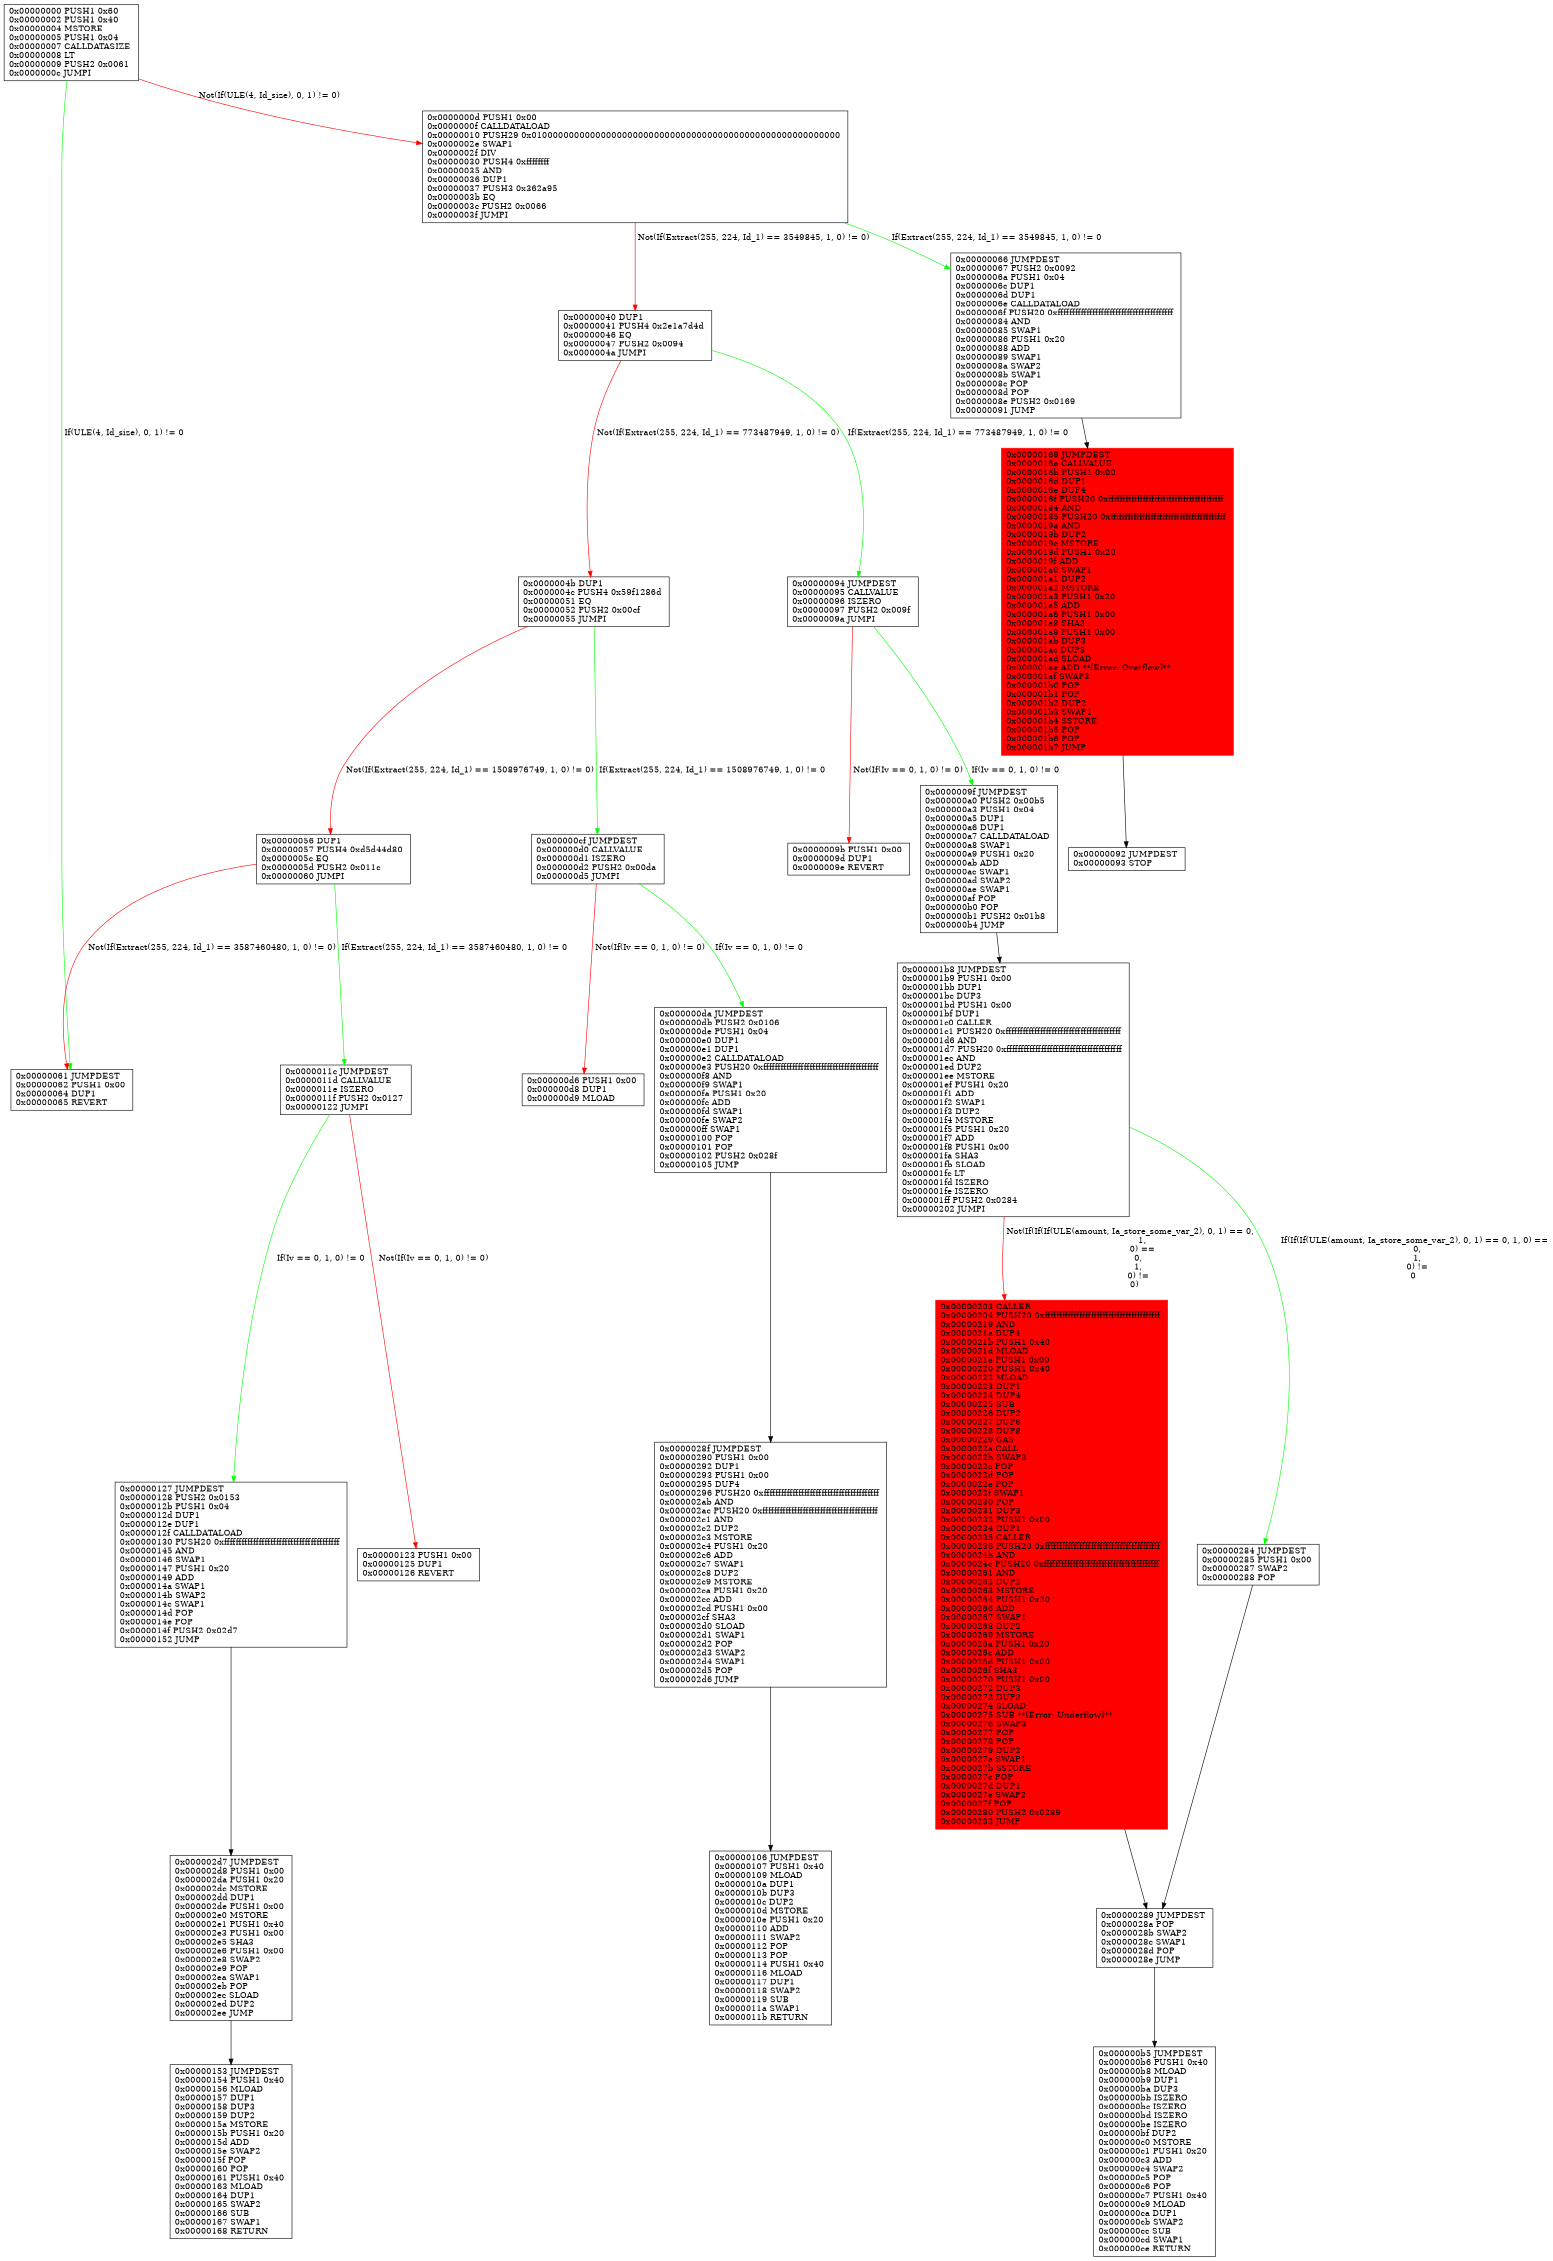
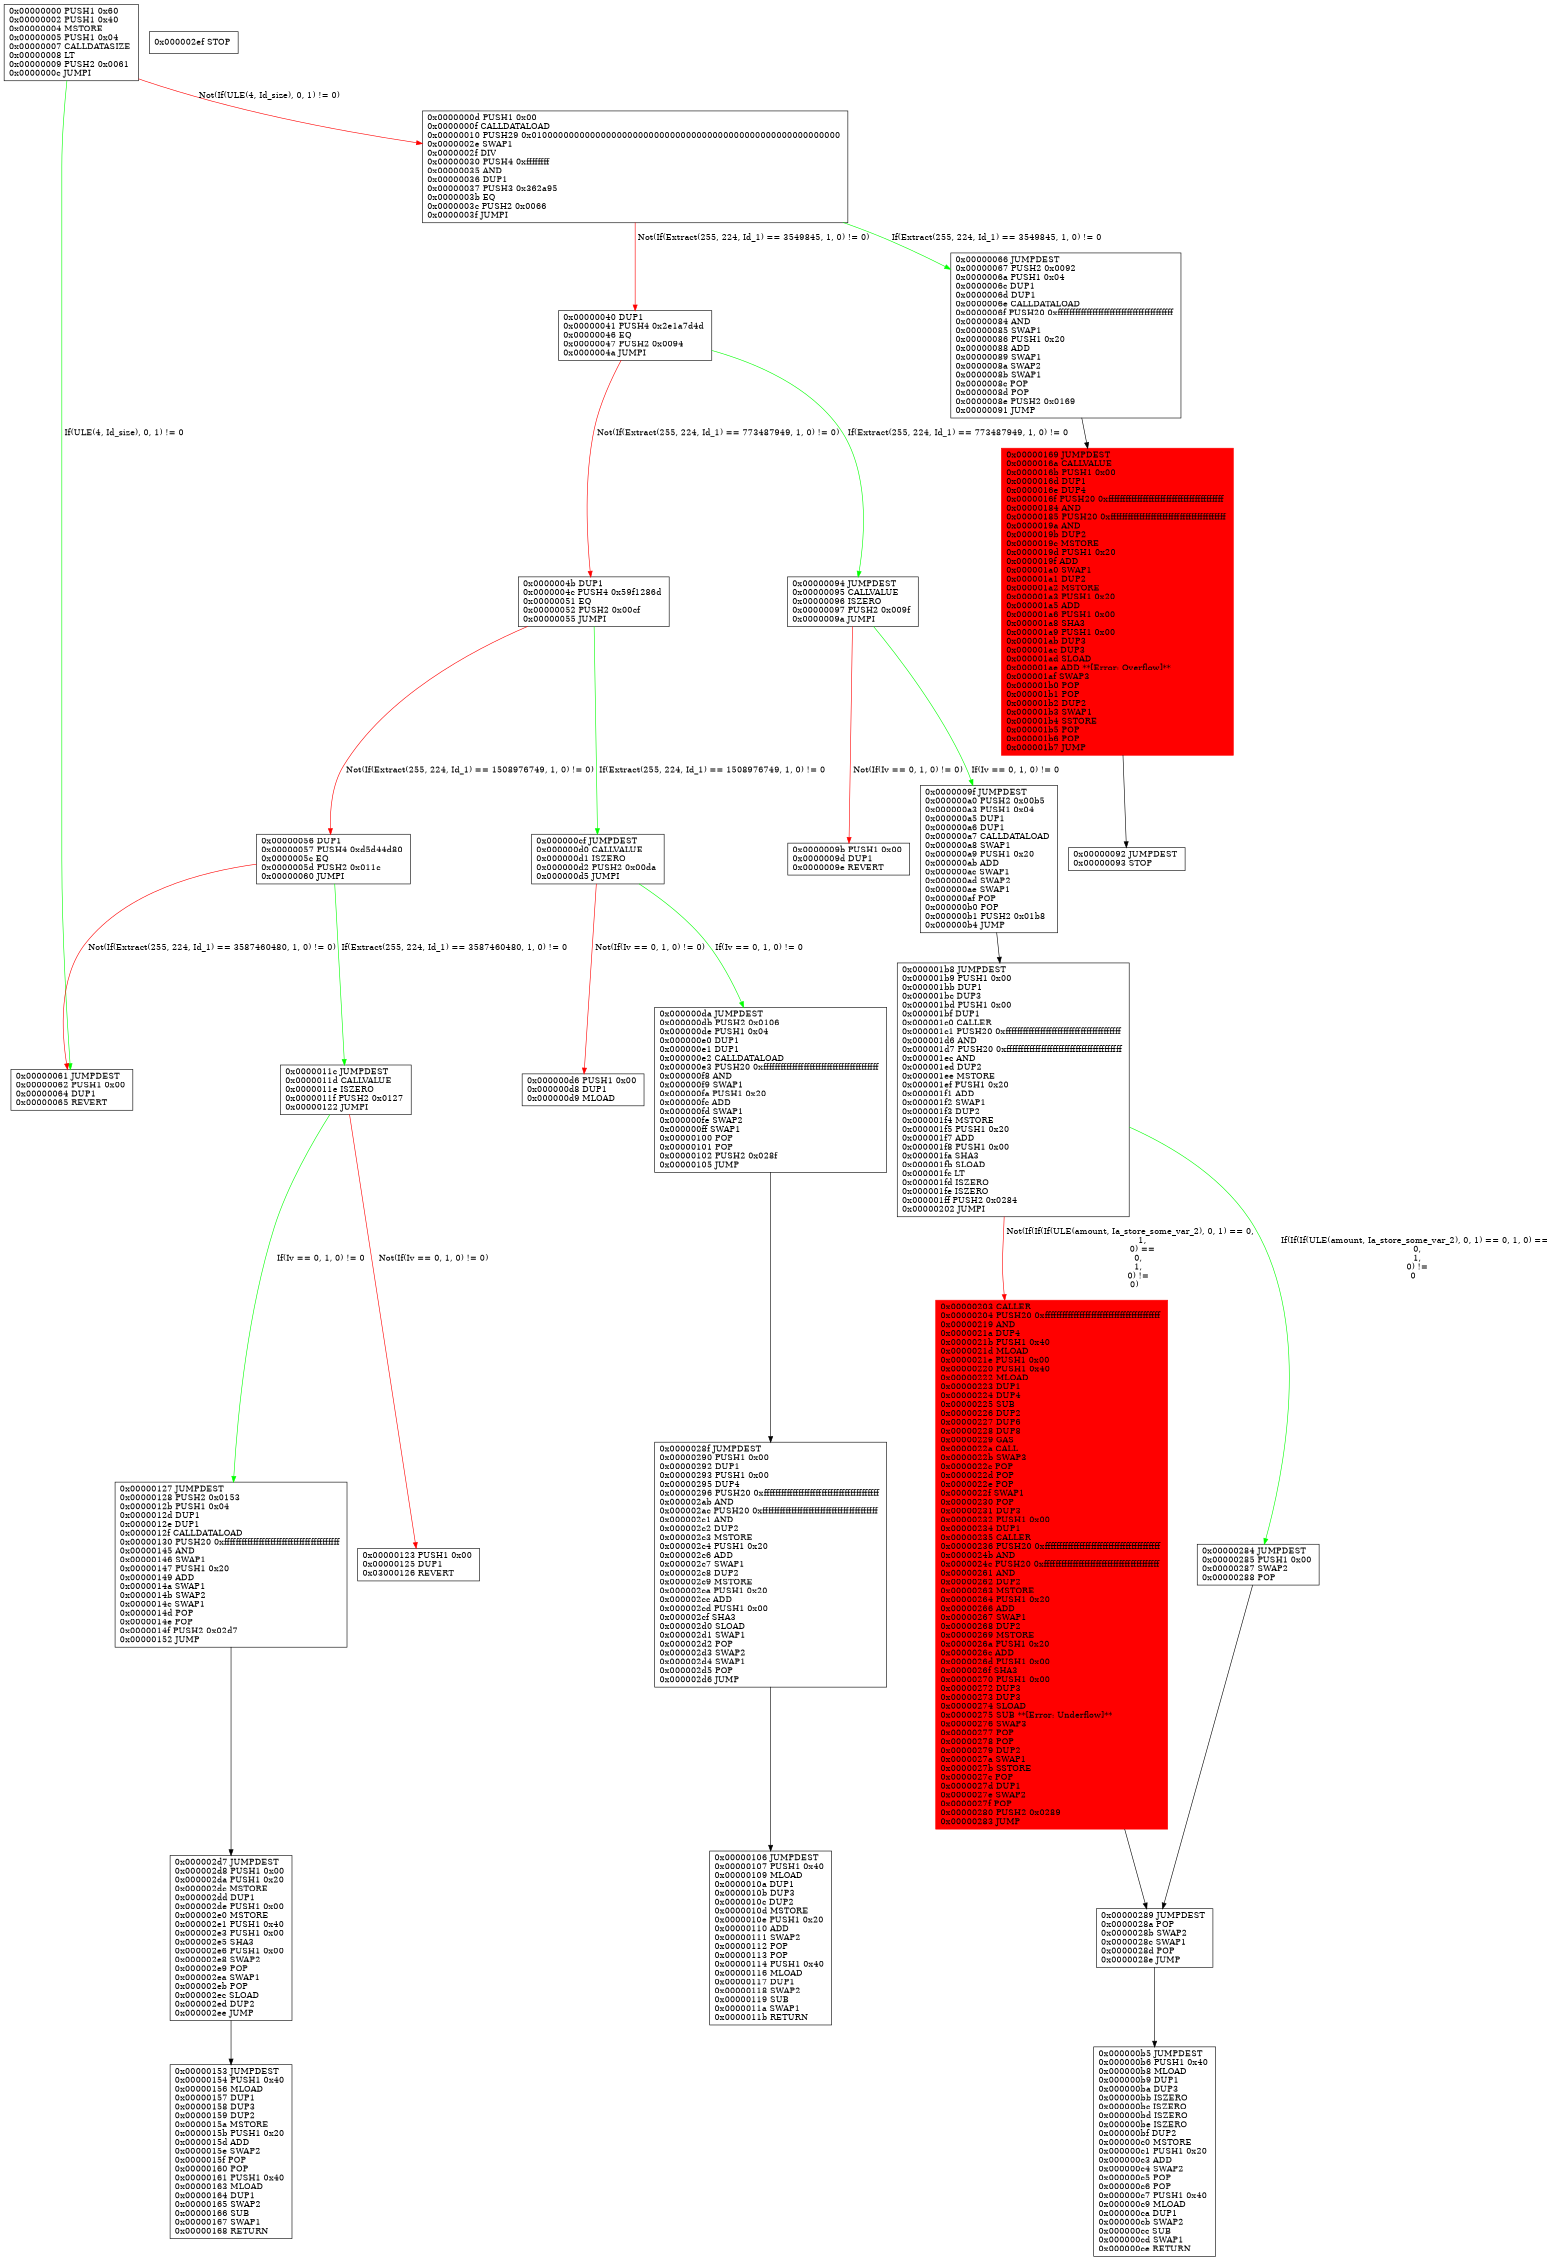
none -> (194, 43)
(419, 1565) -> (419, 1565)
